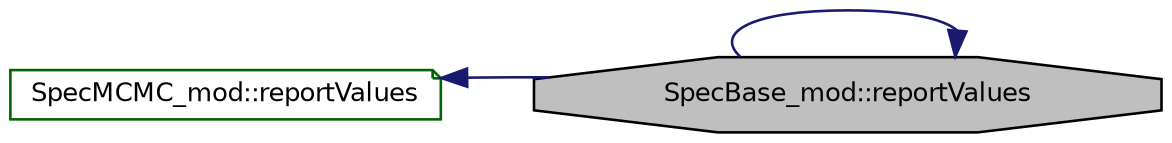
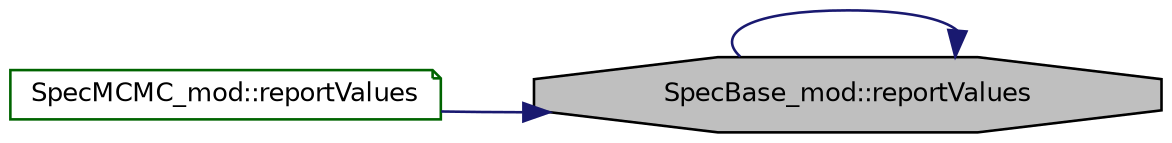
(508, 77) -> (482, 112)
